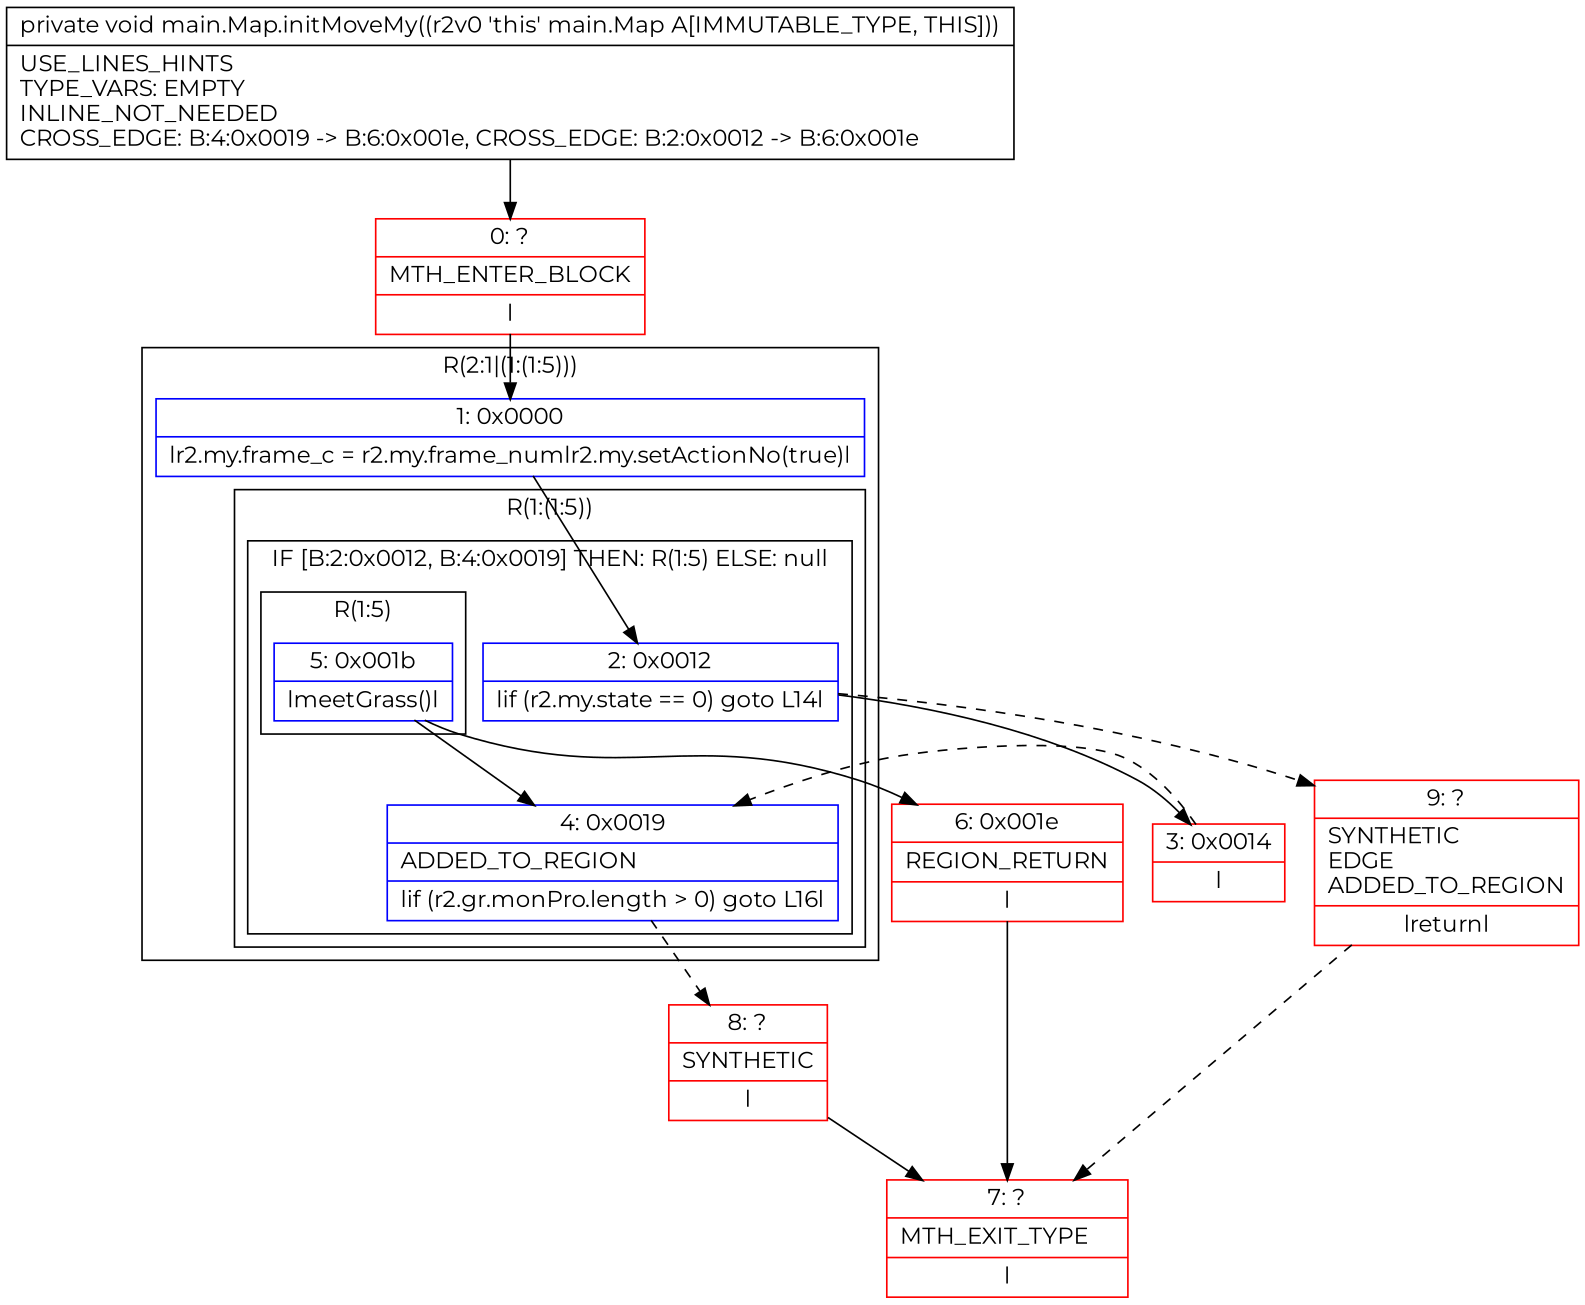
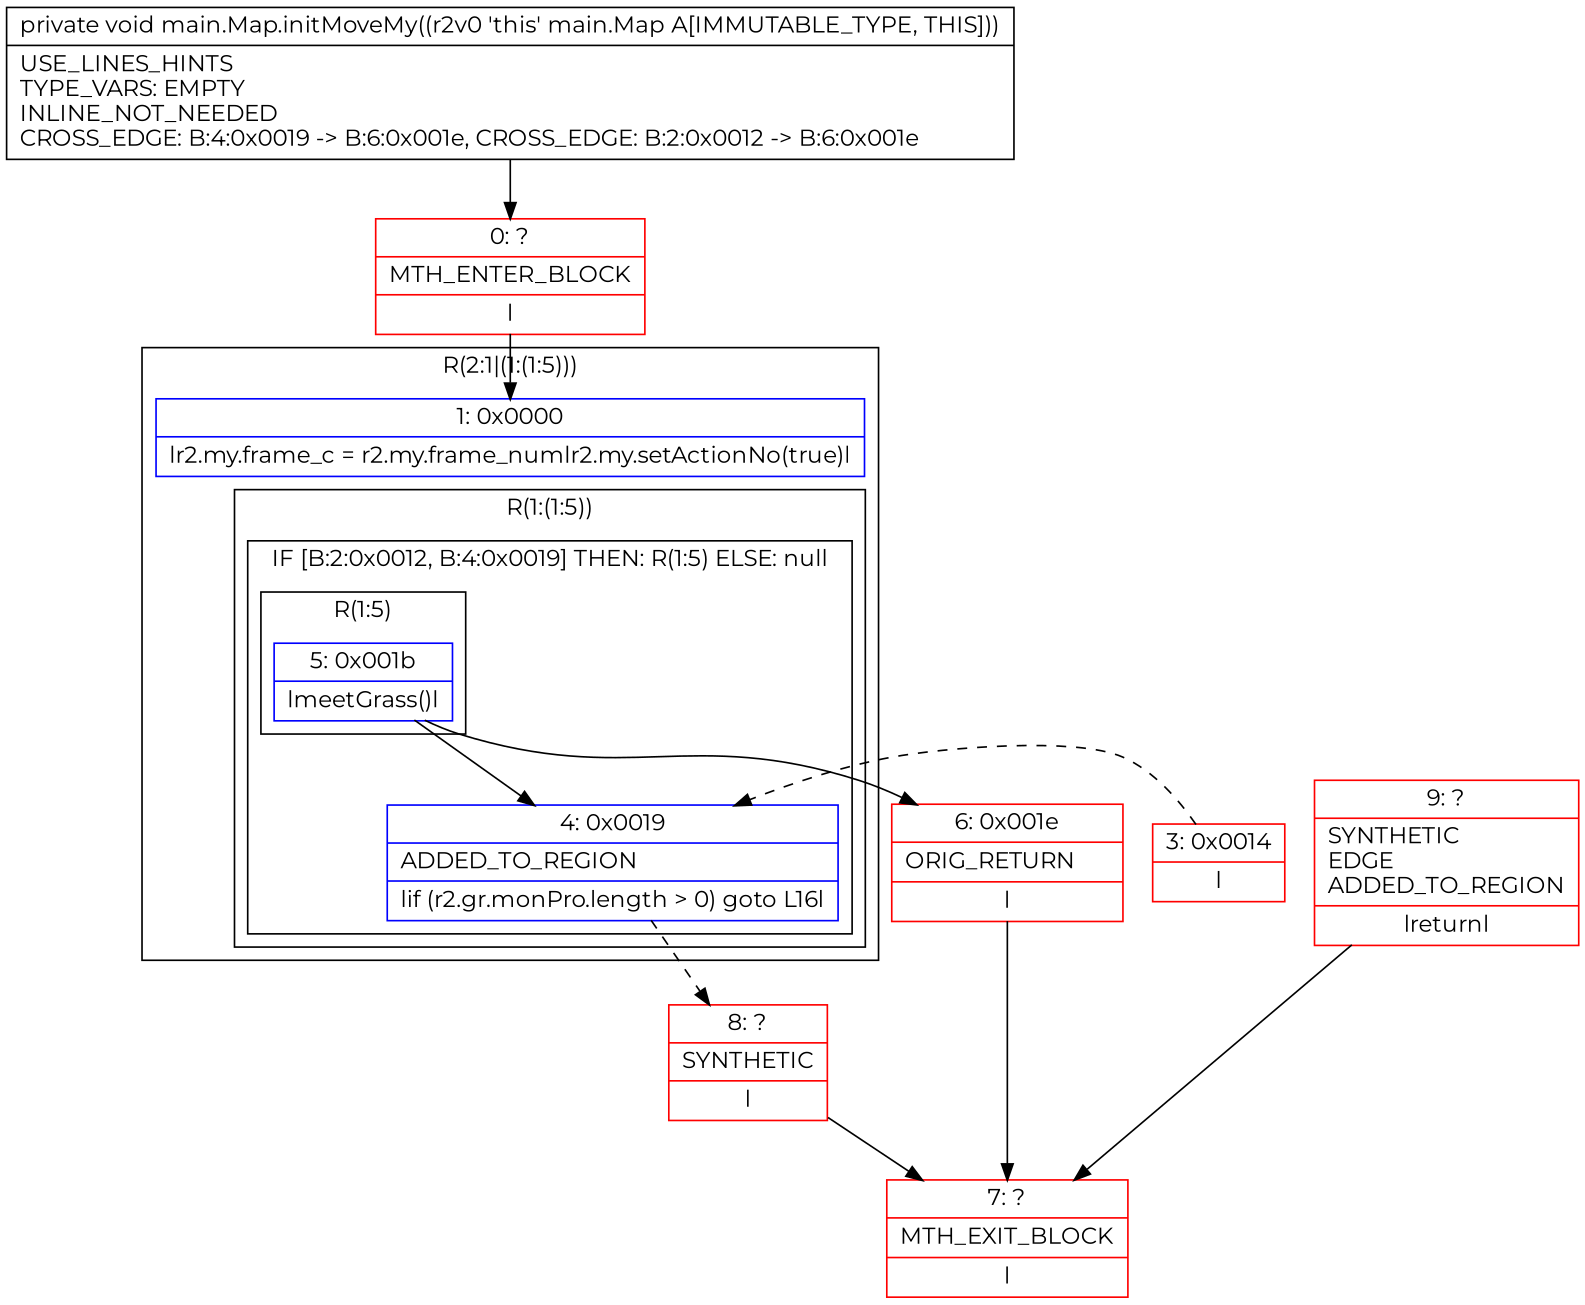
(661, 682) -> none
(1007, 861) -> (990, 861)
(1219, 1057) -> (1219, 1057)
(995, 1237) -> (1007, 1237)
